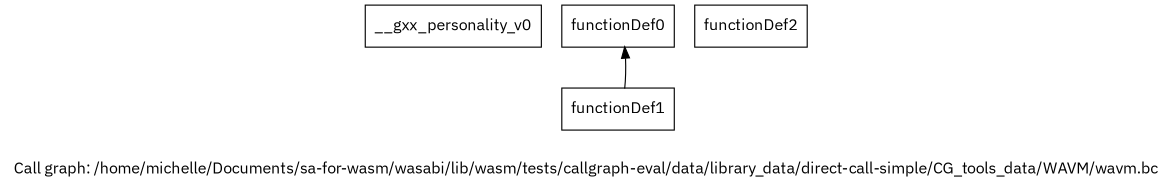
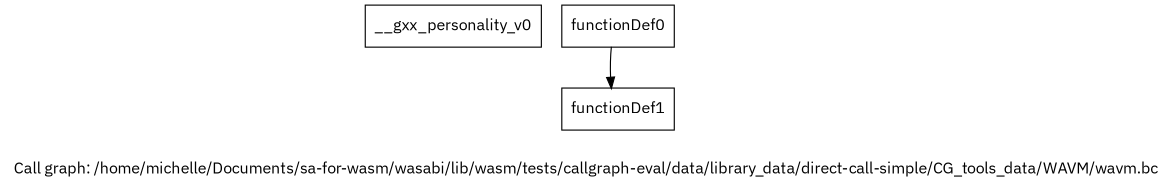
(751, 26) -> none
(626, 73) -> (610, 62)
